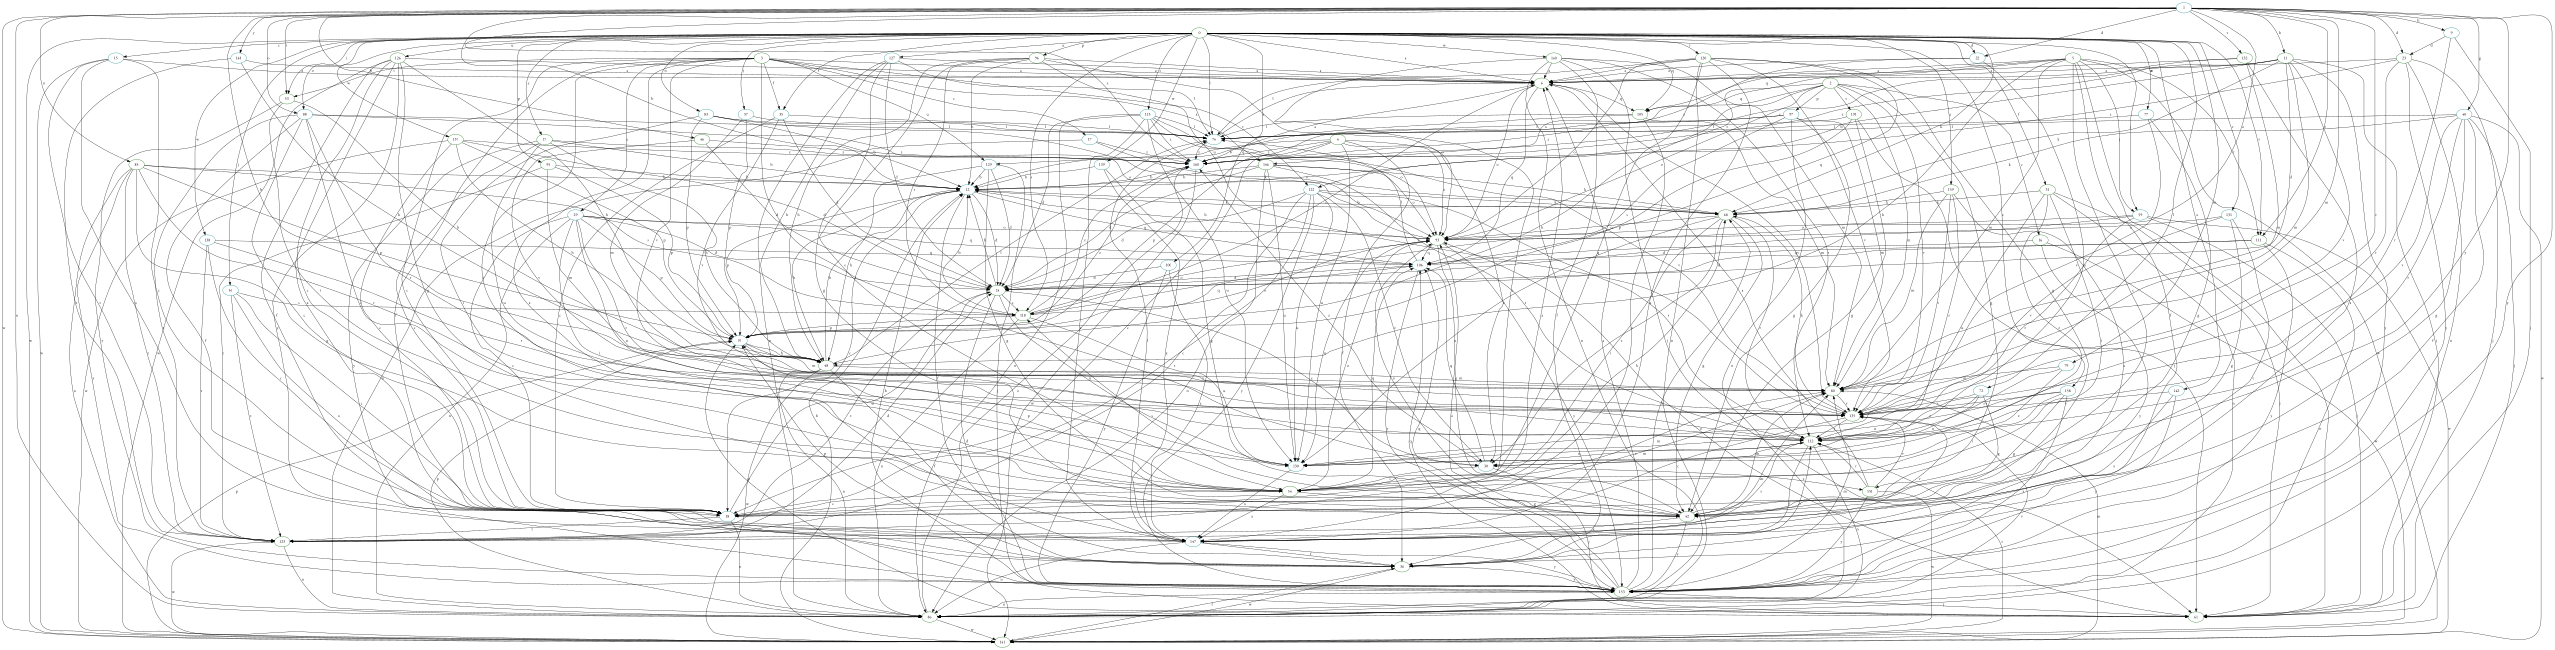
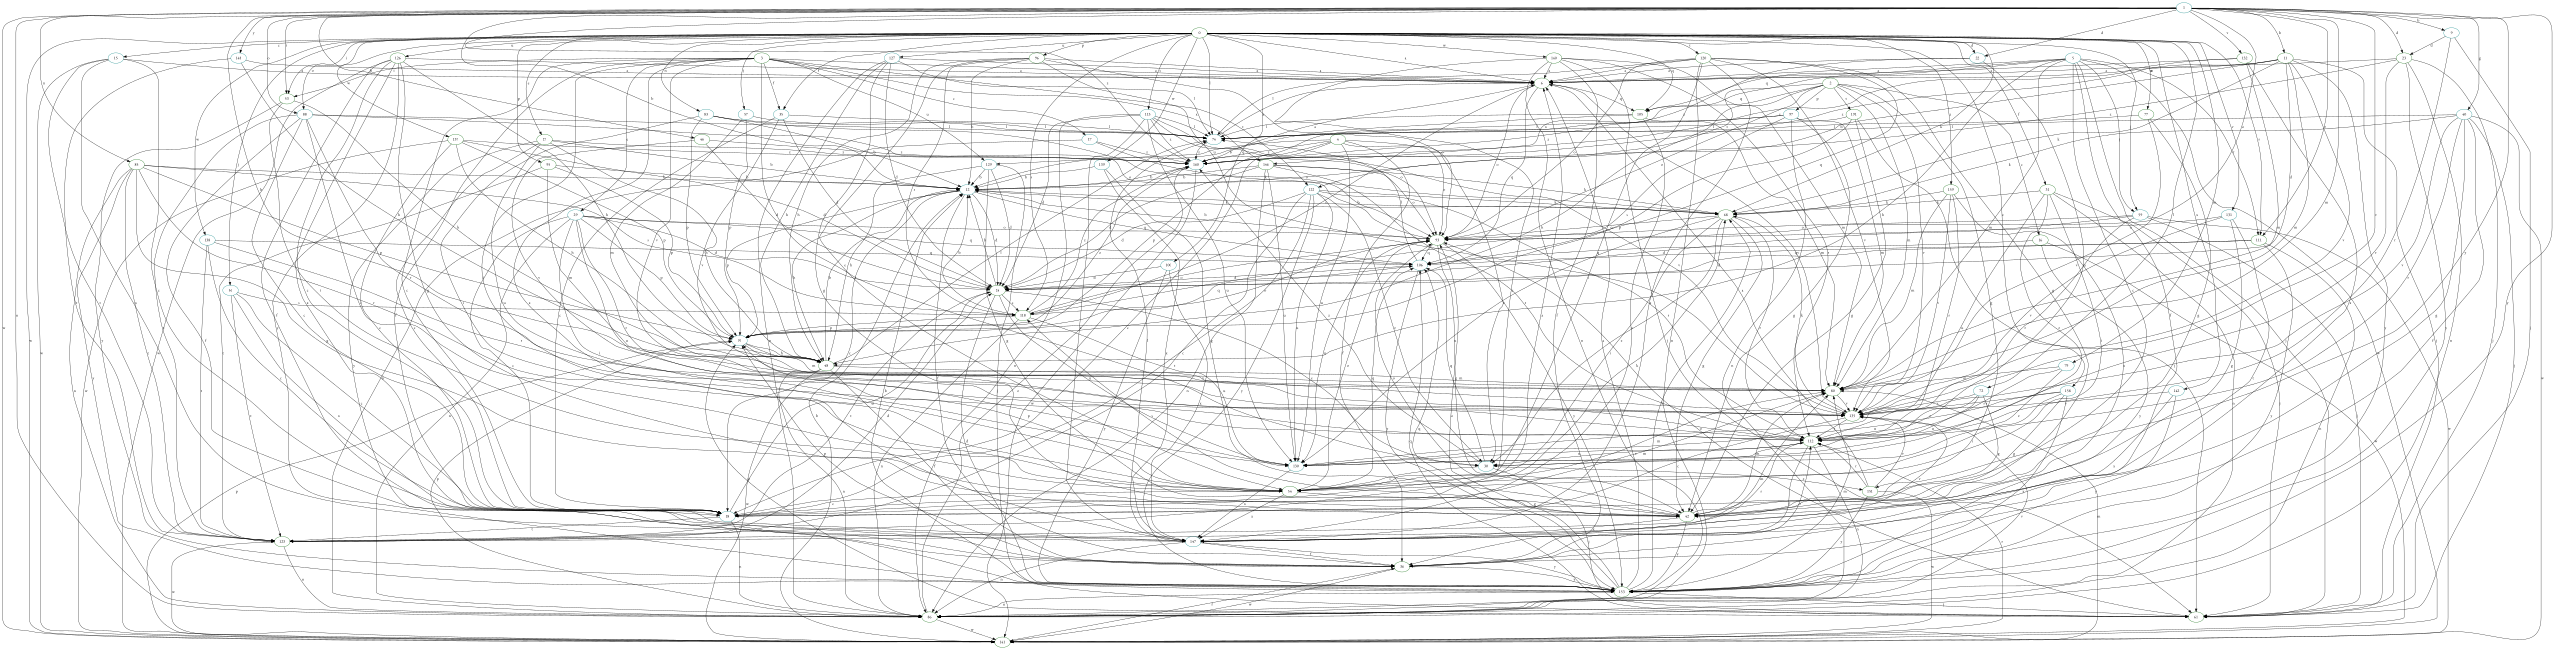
(2073, 58) -> (2073, 58)
(2146, 114) -> (2146, 114)
